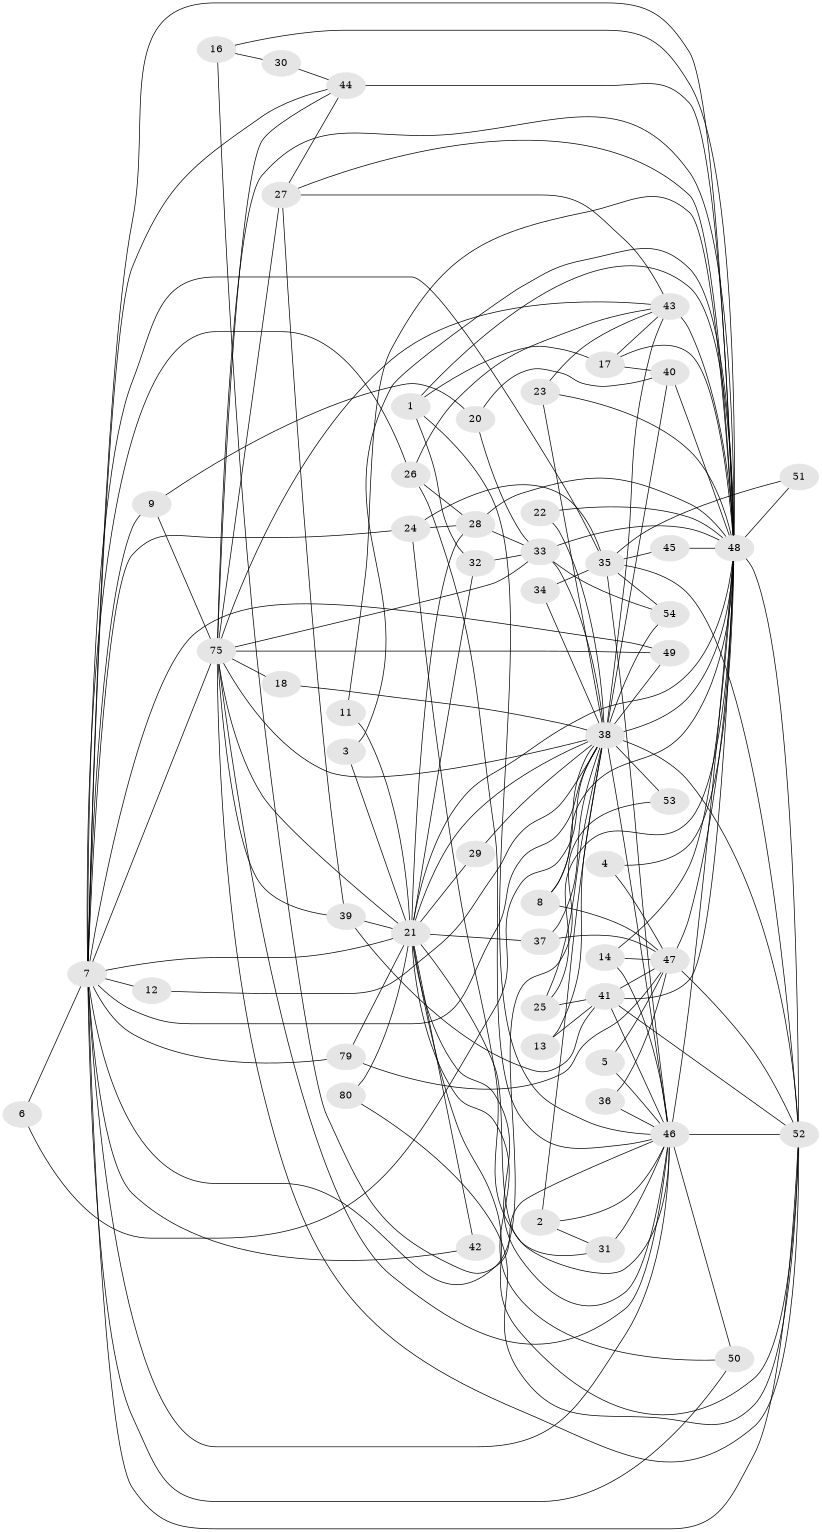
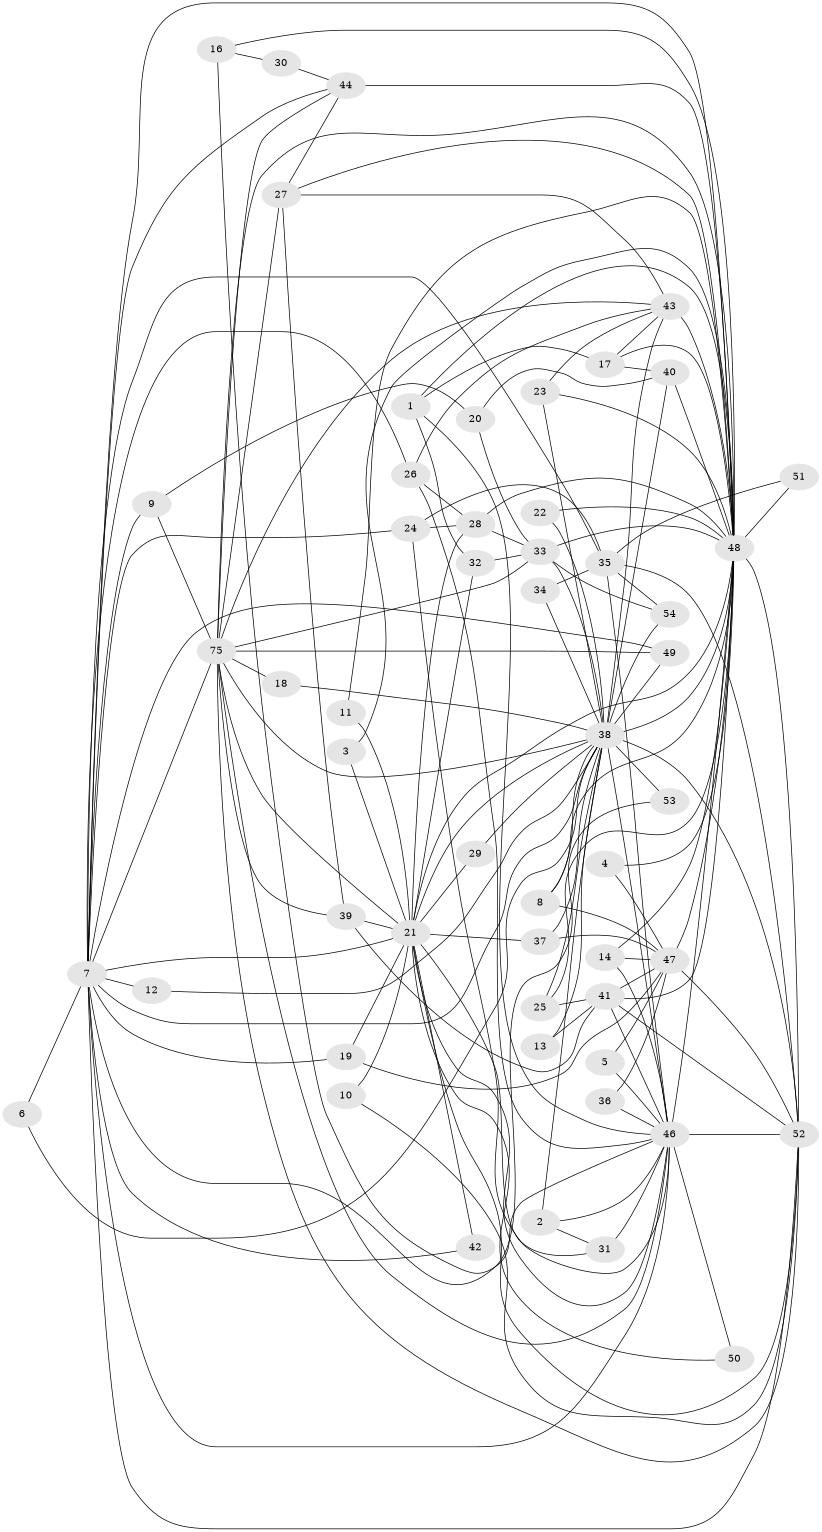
(670, 548) -> none
(346, 1057) -> (346, 1057)
(346, 1096) -> (346, 1096)
(215, 1501) -> none
